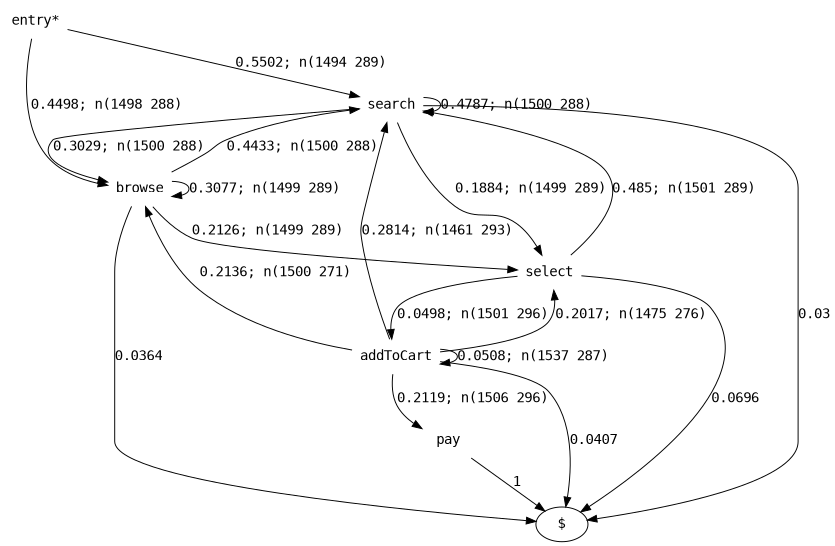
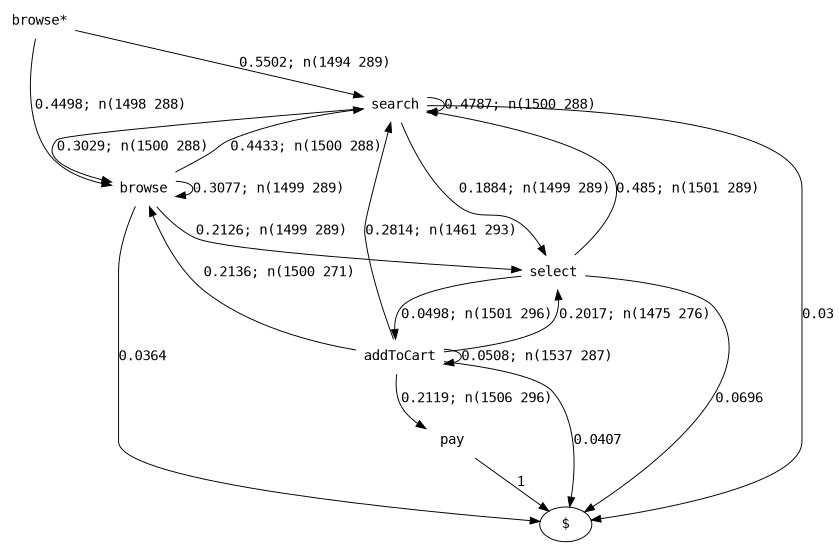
(36, 21) -> (40, 21)
